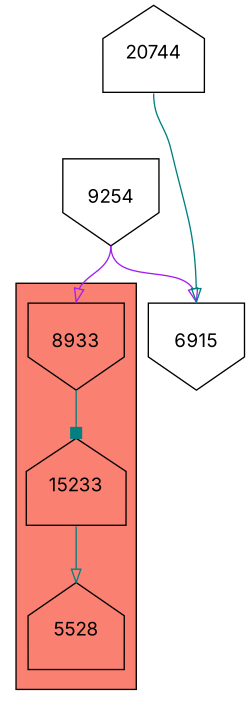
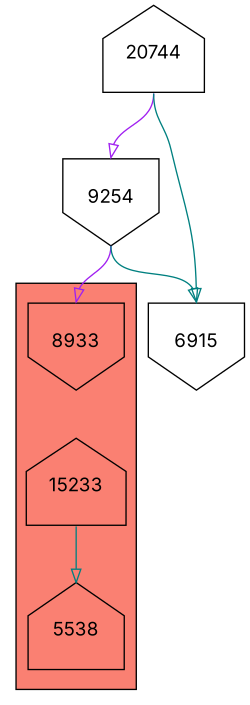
none -> (138, 122)
(147, 273) -> (147, 273)
(76, 407) -> none
(76, 631) -> (76, 631)
